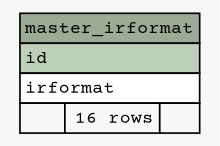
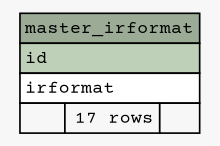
(115, 117) -> (115, 117)
